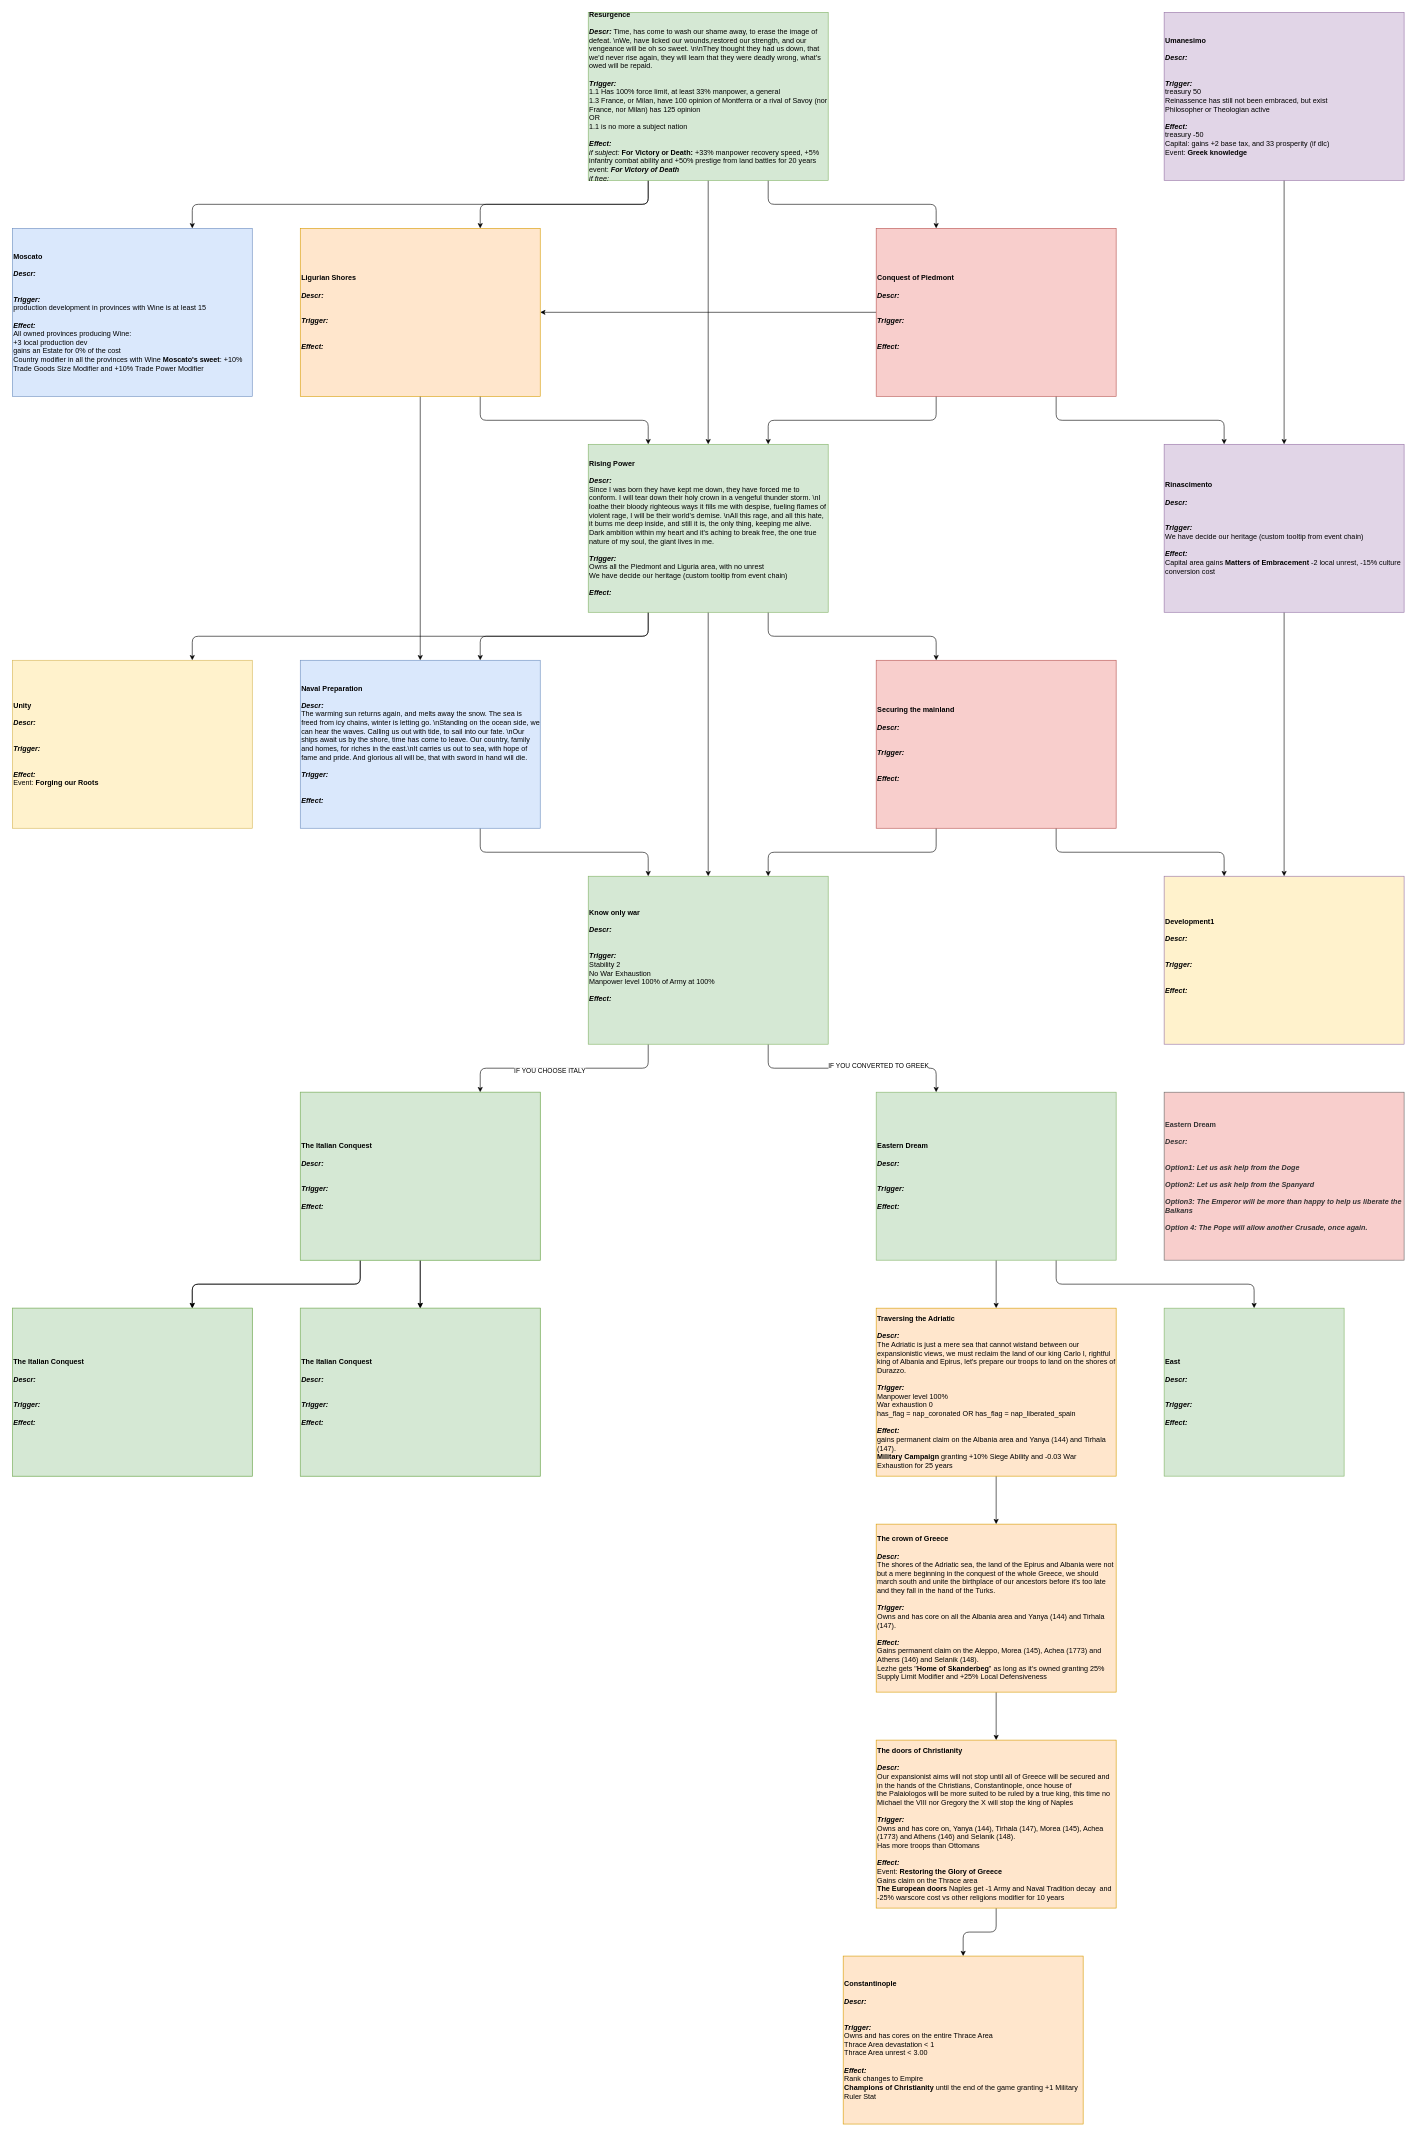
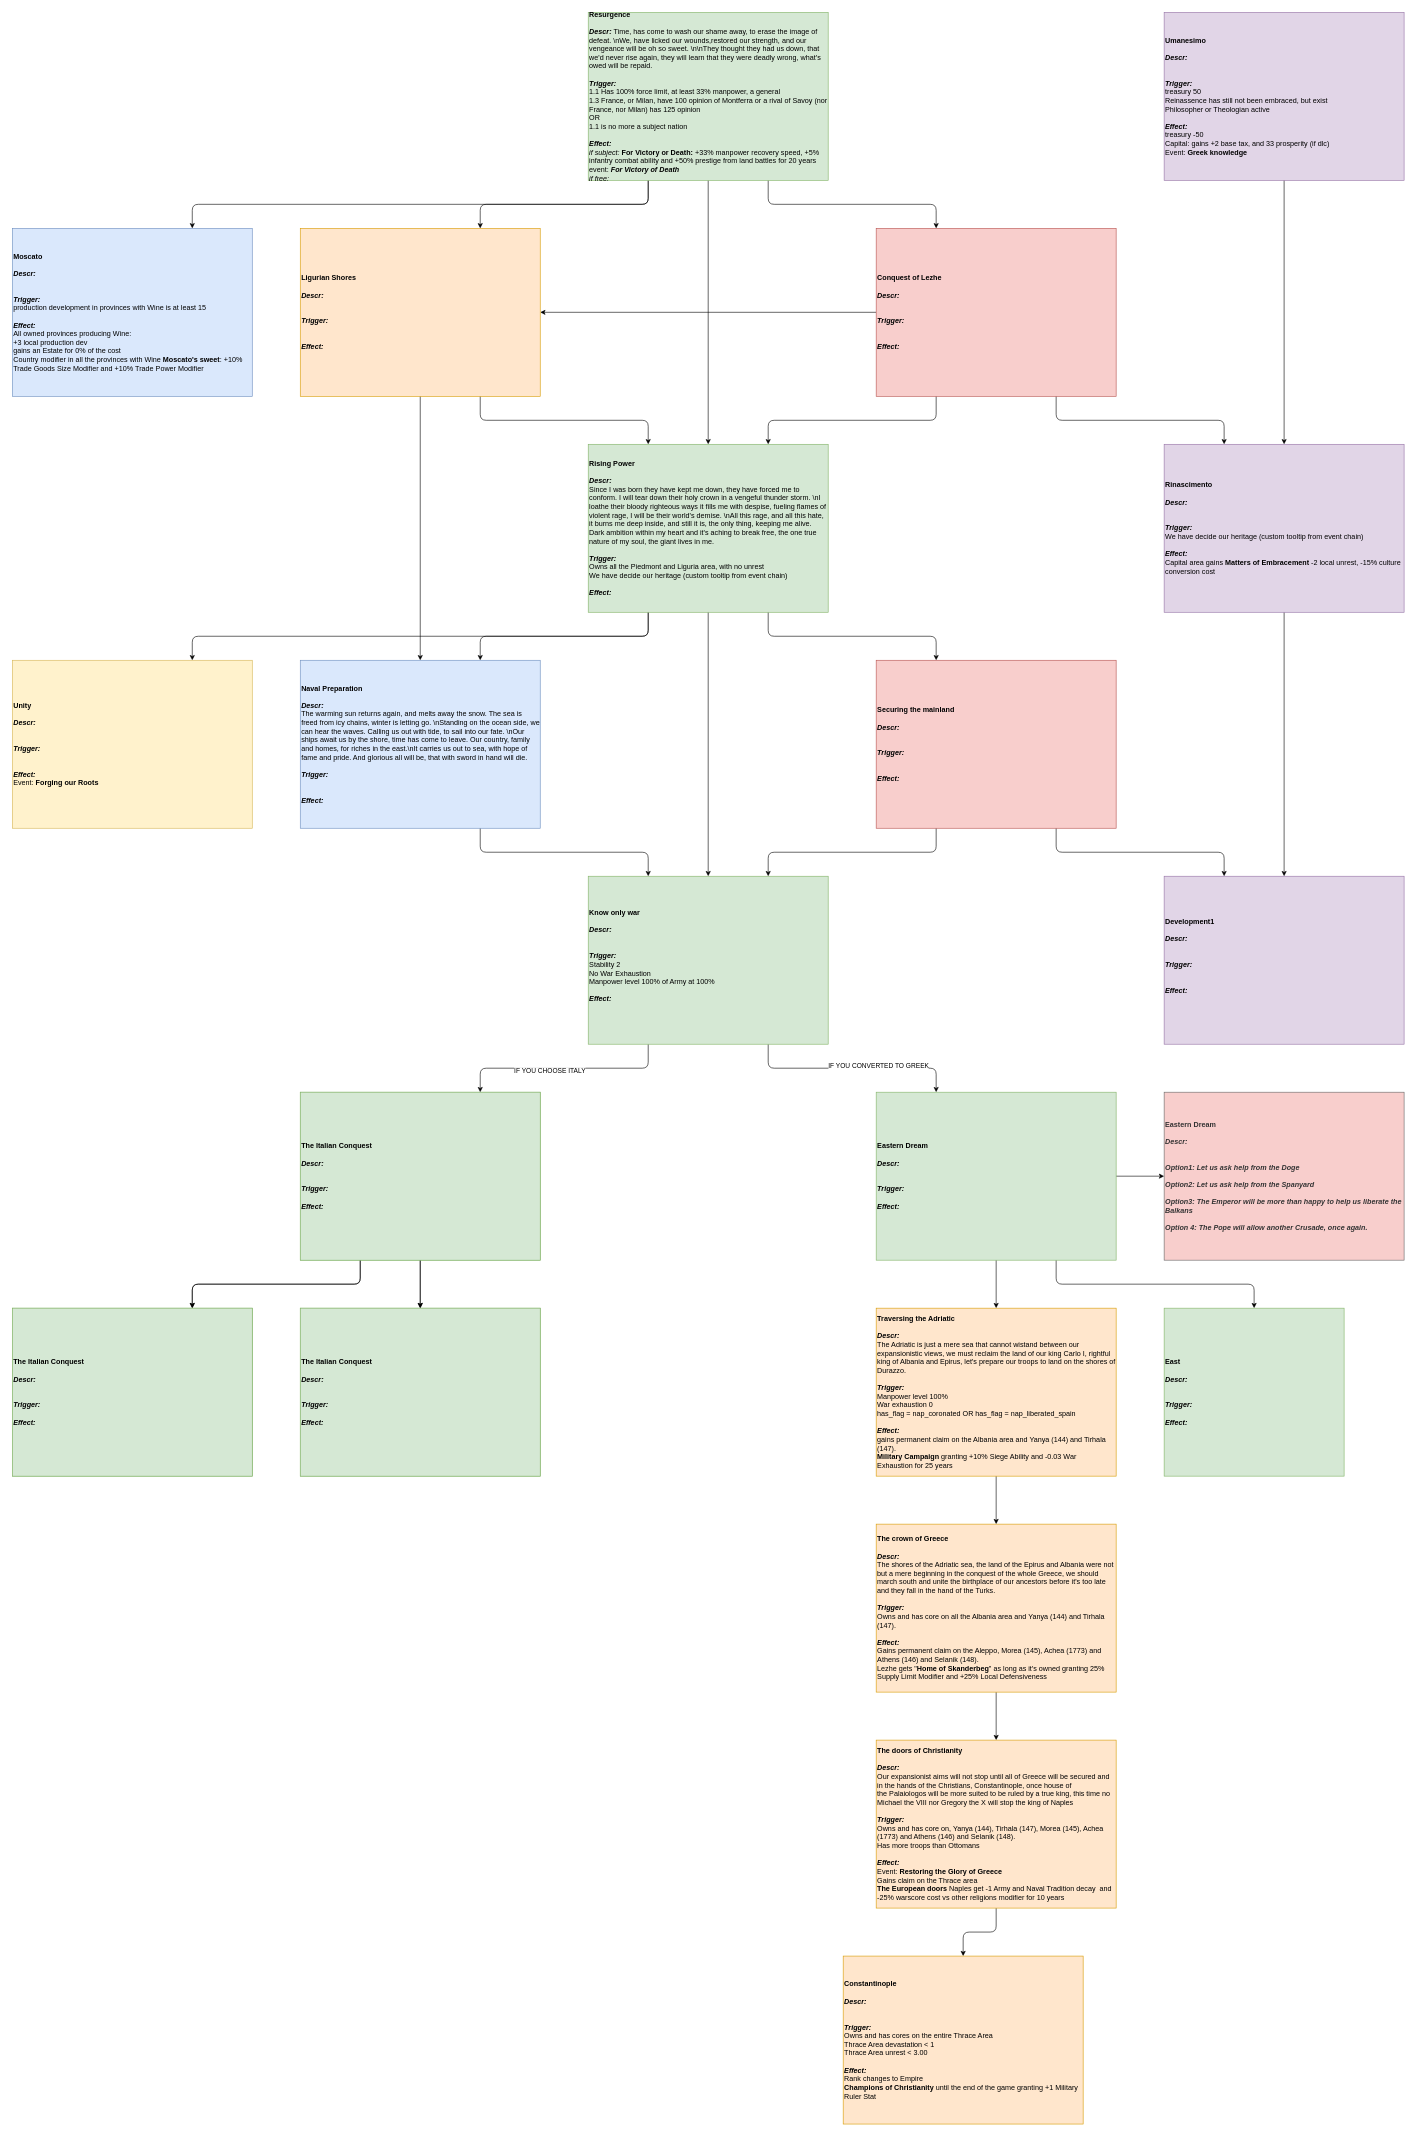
(915, 312) -> (910, 312)
(1284, 960) -> (1284, 960)
none -> (1158, 1176)
